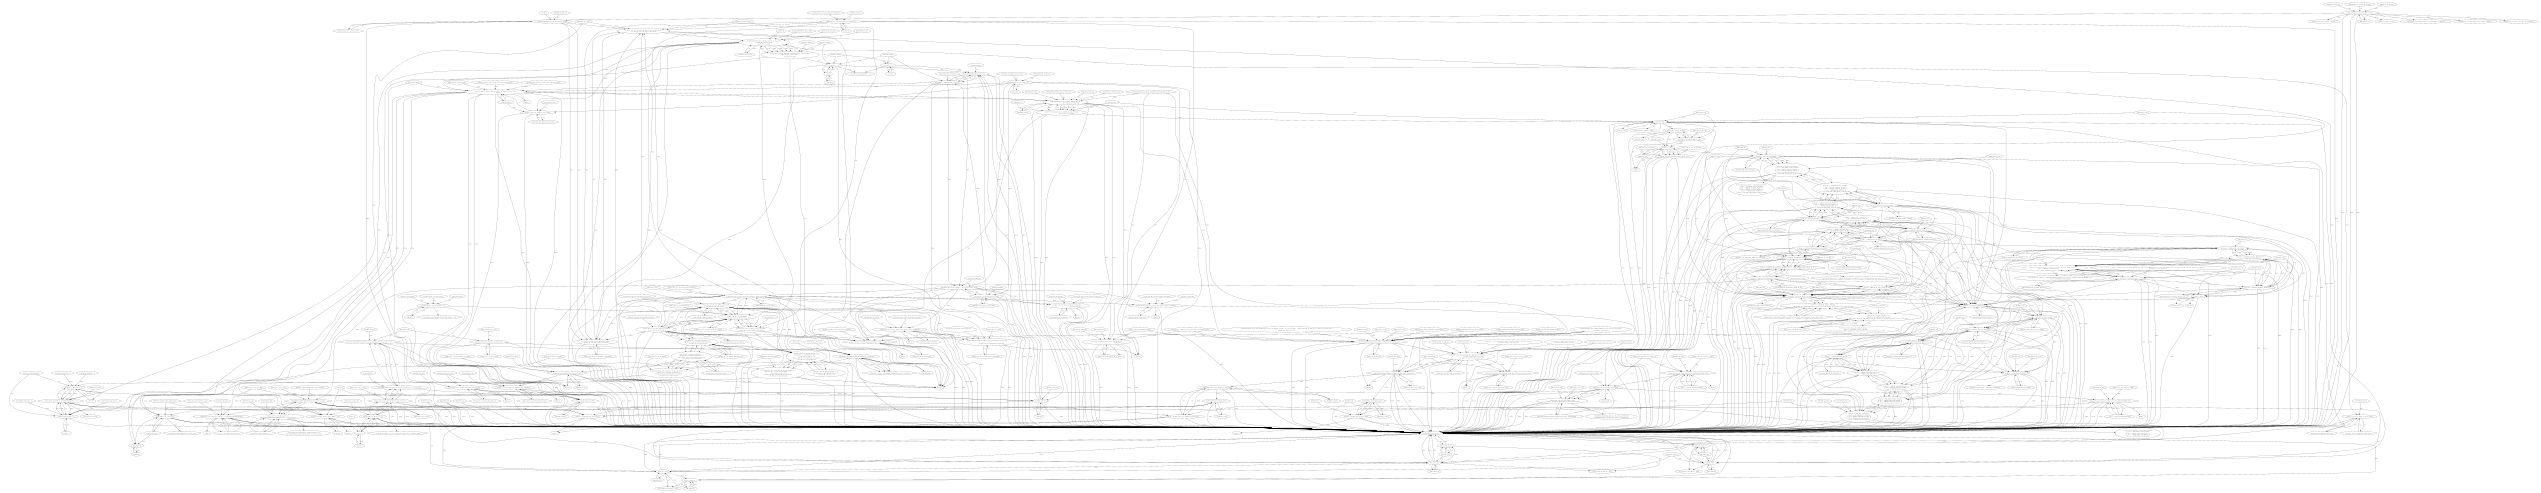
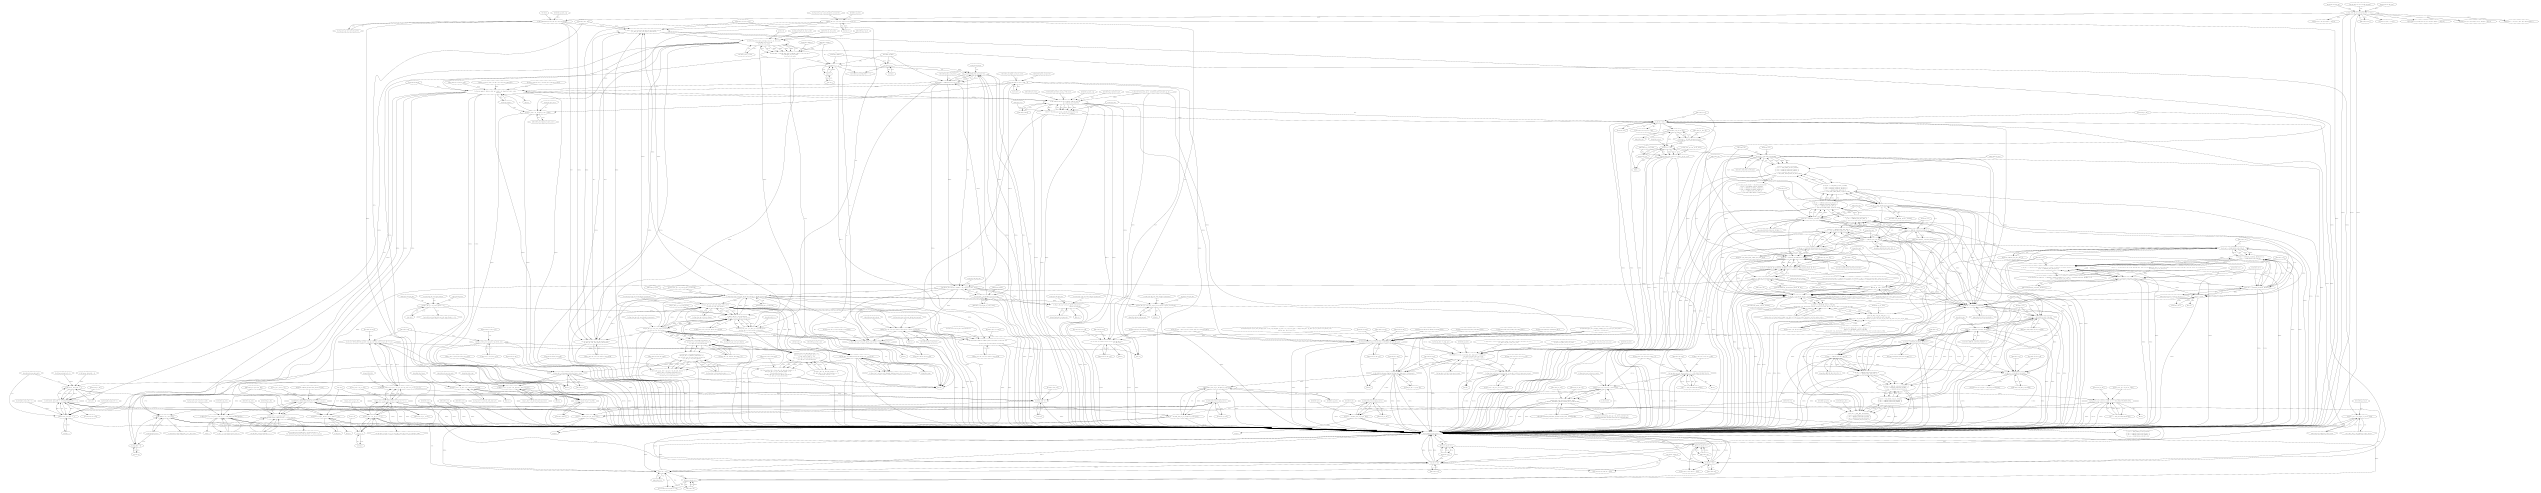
(165, 401) -> none
